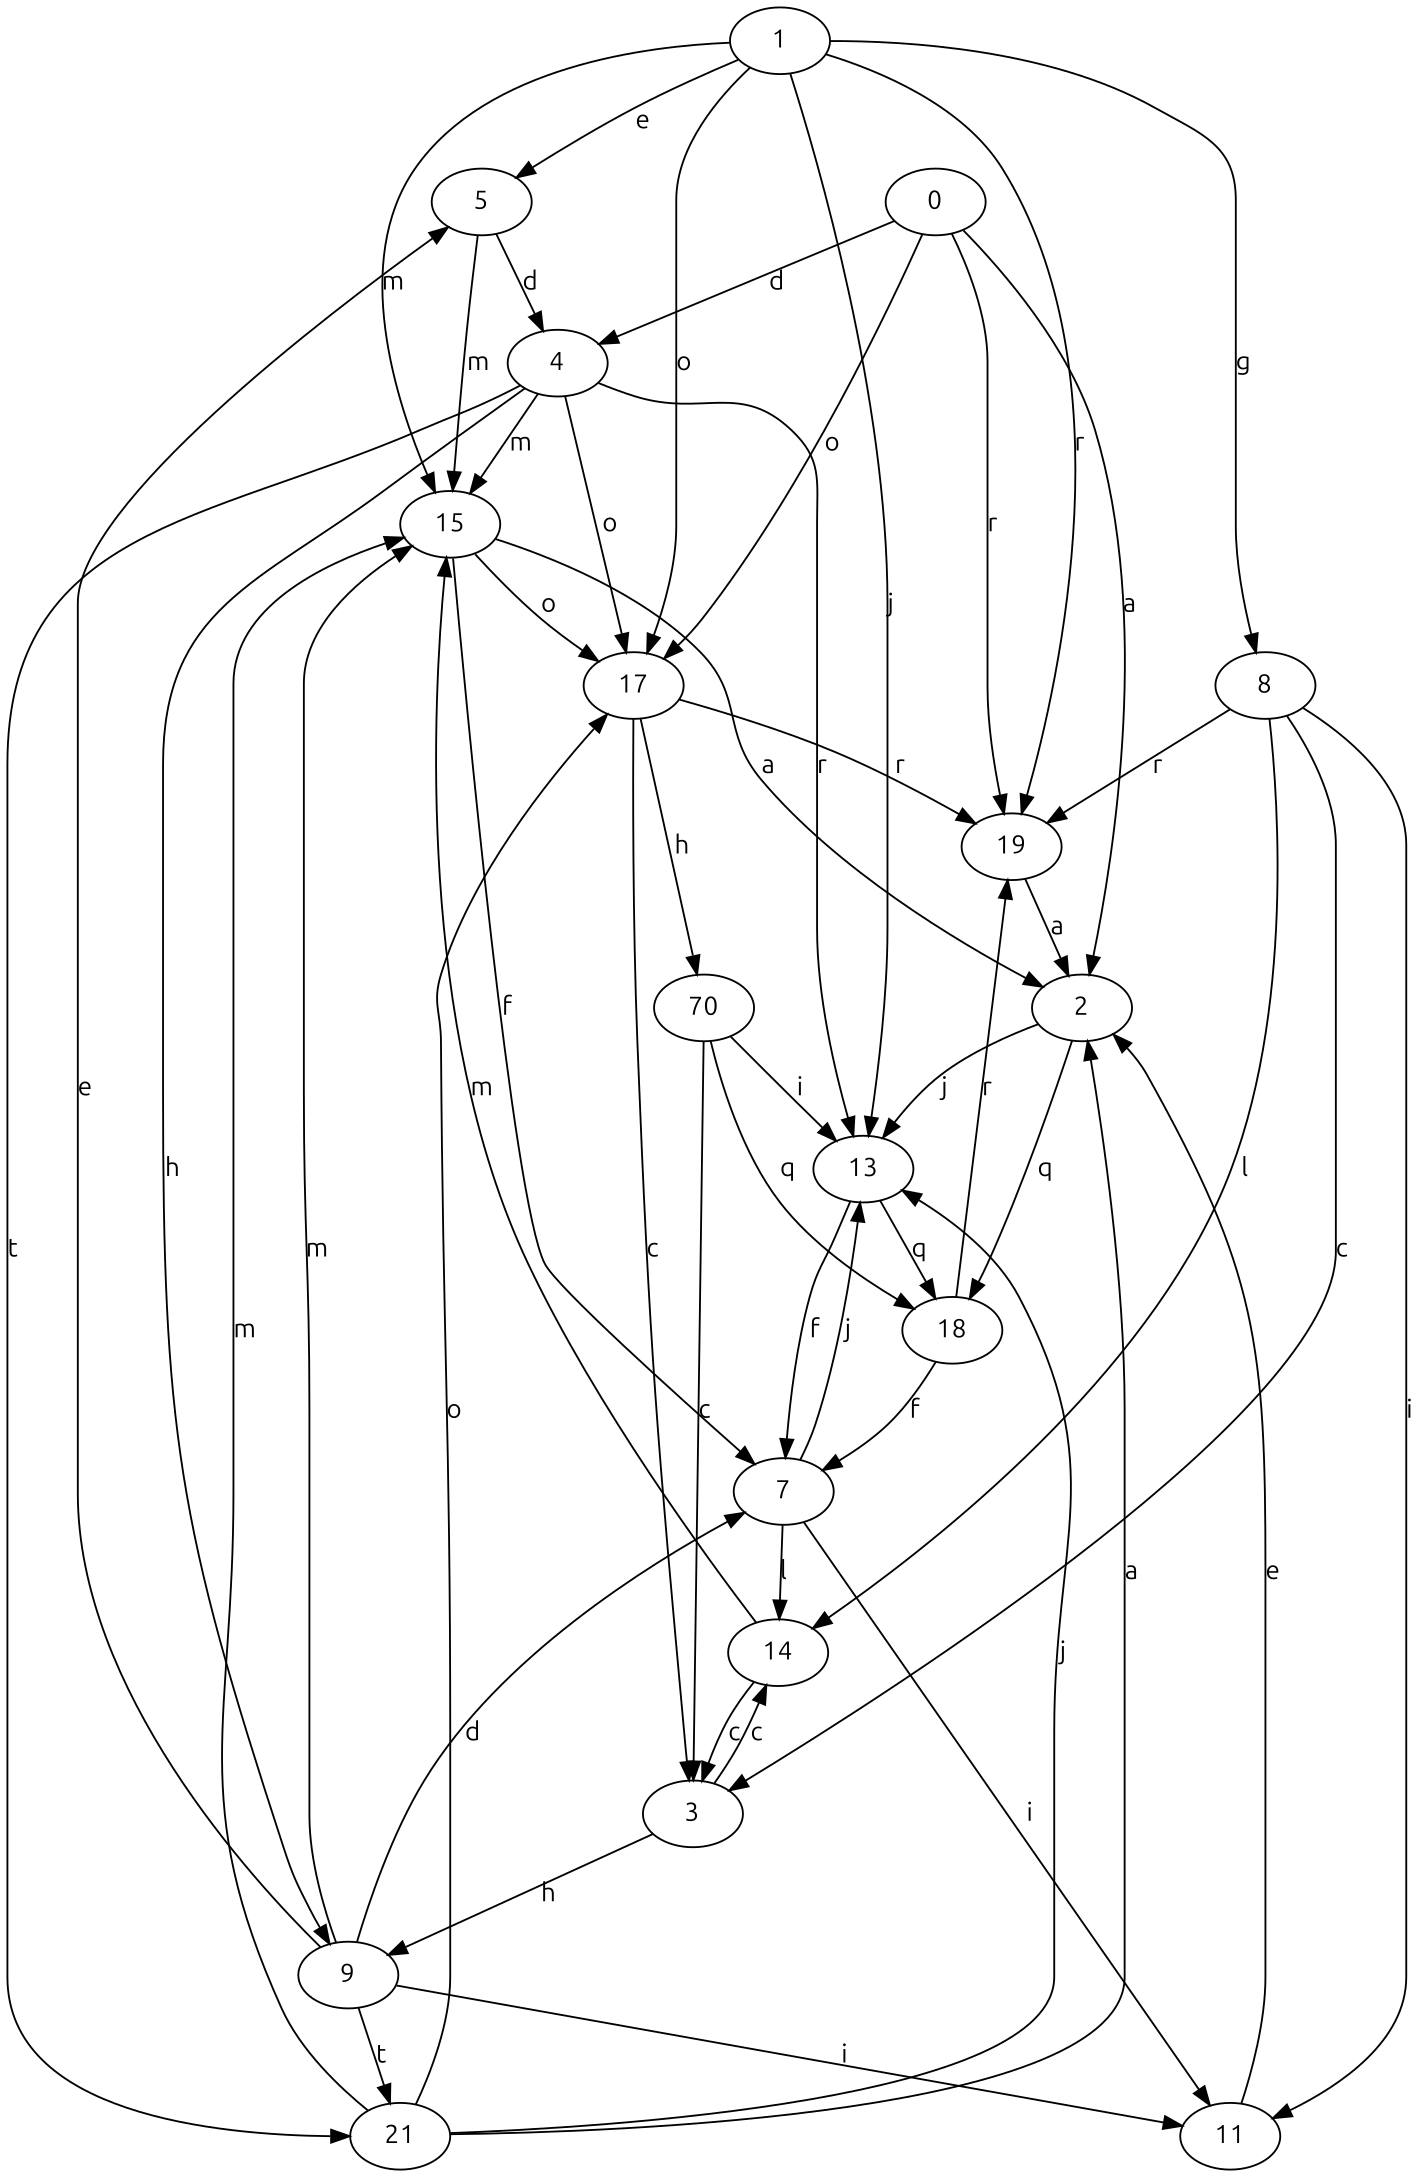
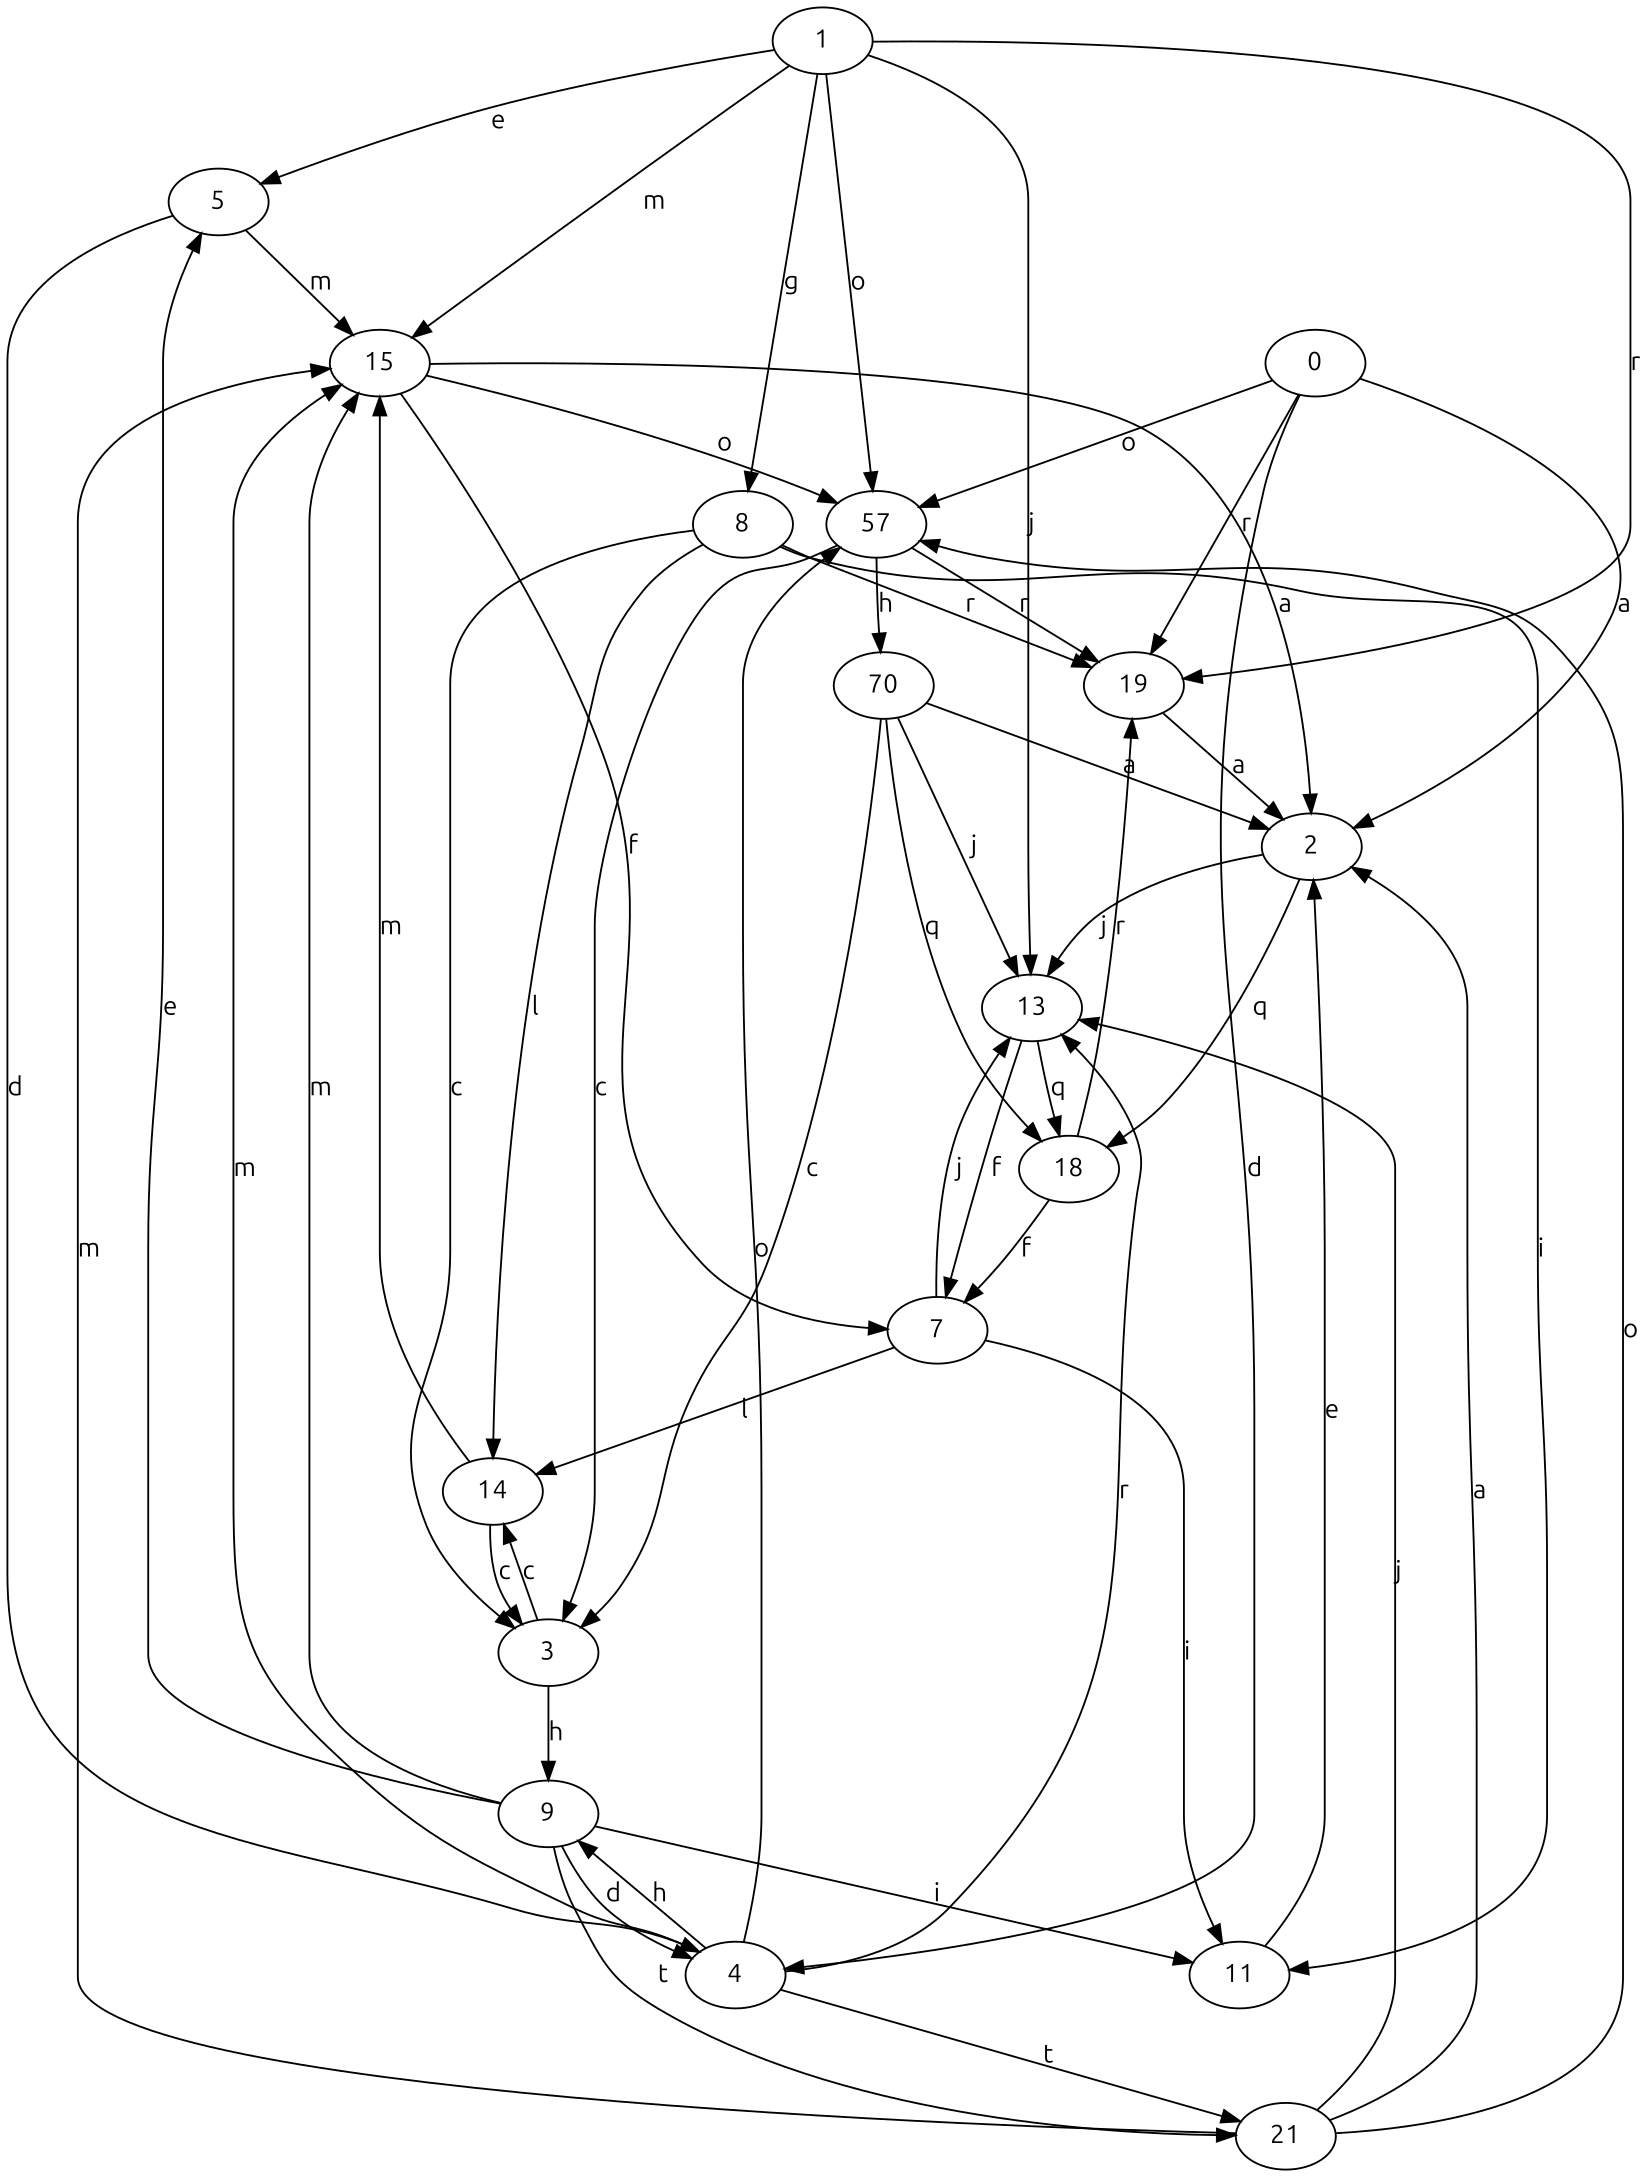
(634, 686) -> (876, 524)
none -> (1089, 763)
(800, 1089) -> (975, 847)
(495, 1691) -> (605, 1907)
